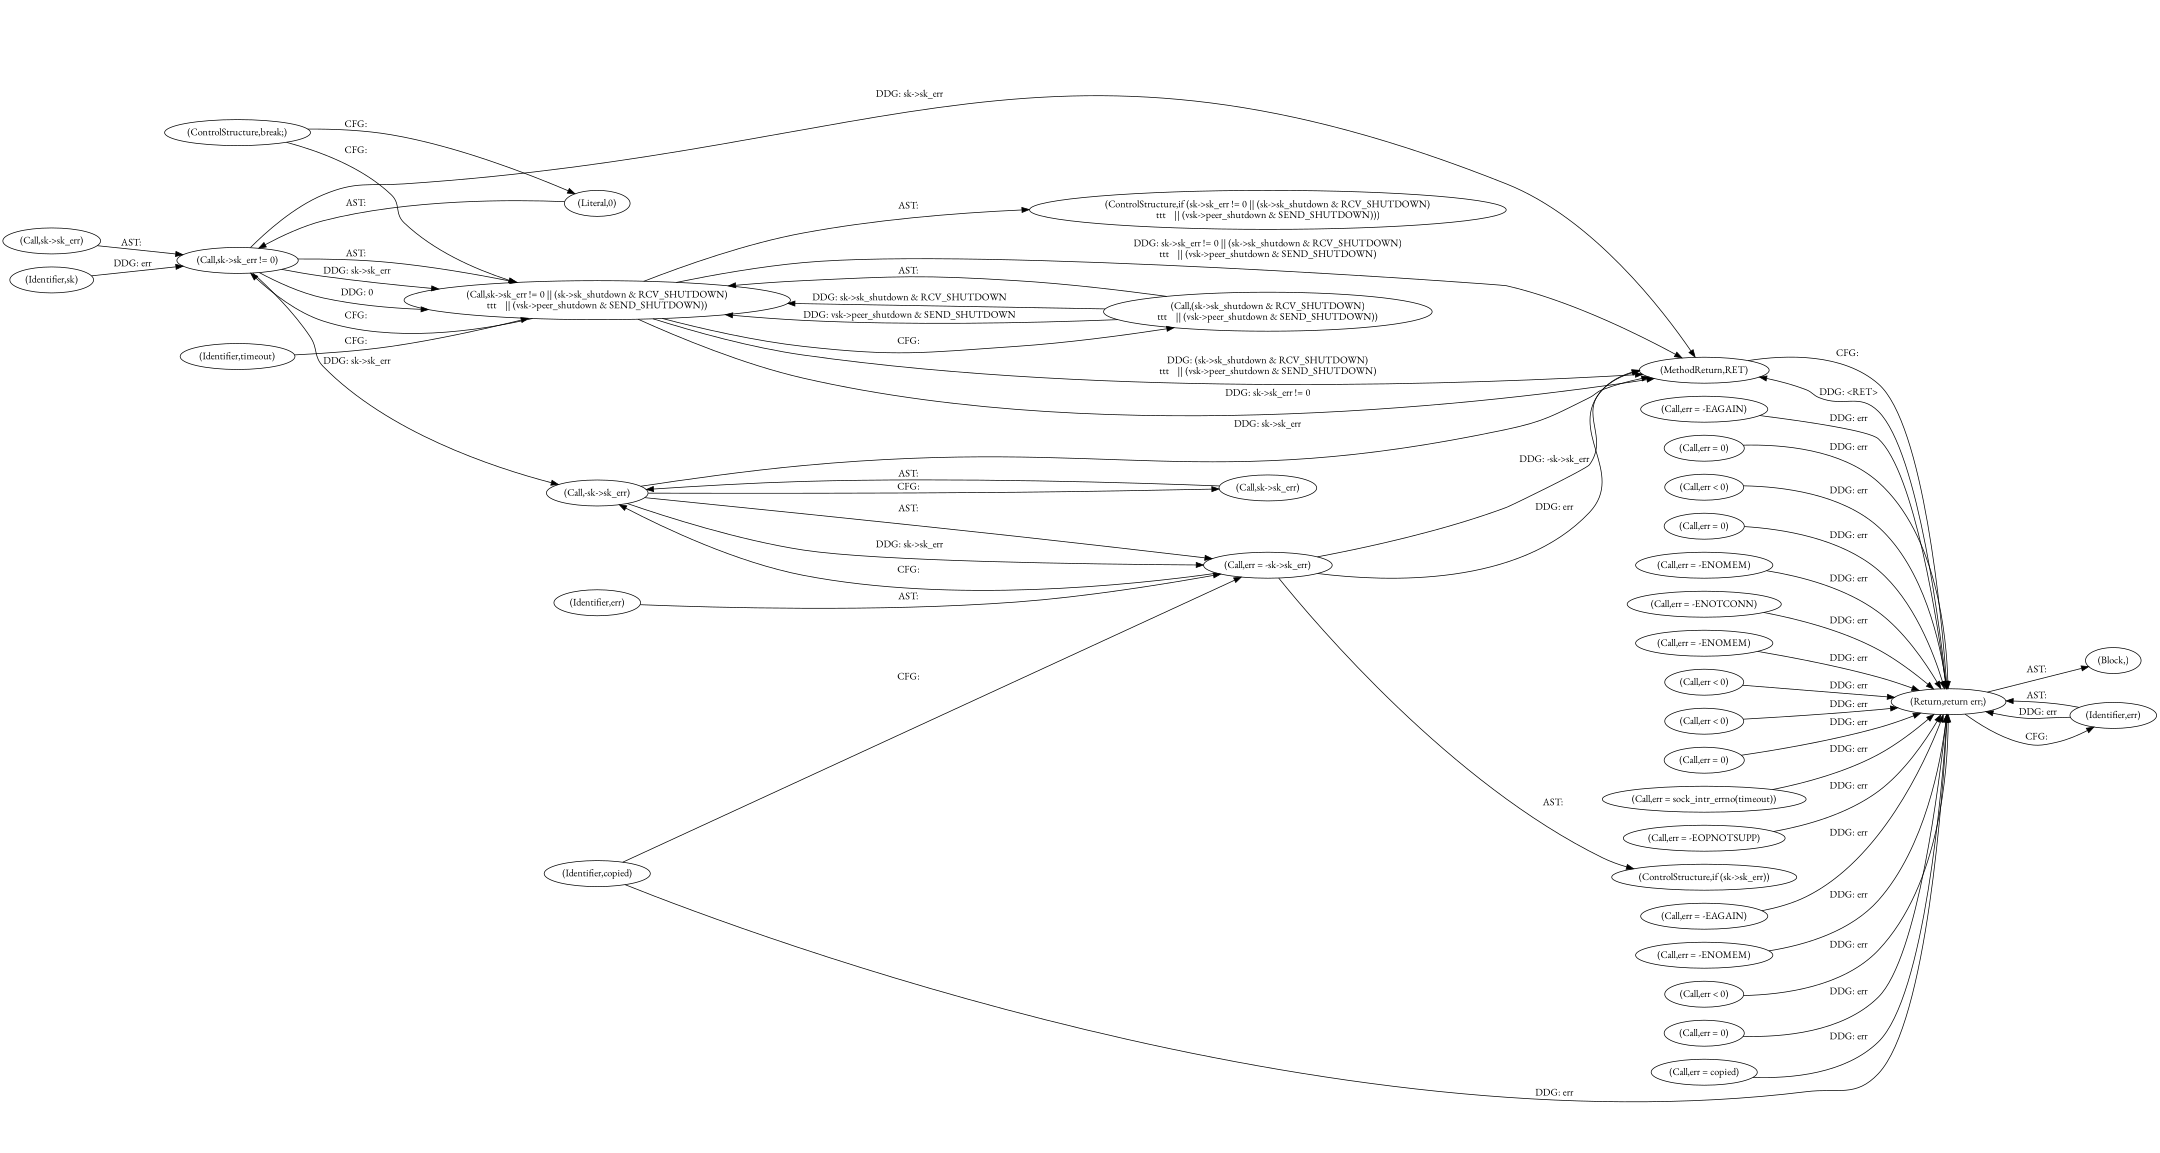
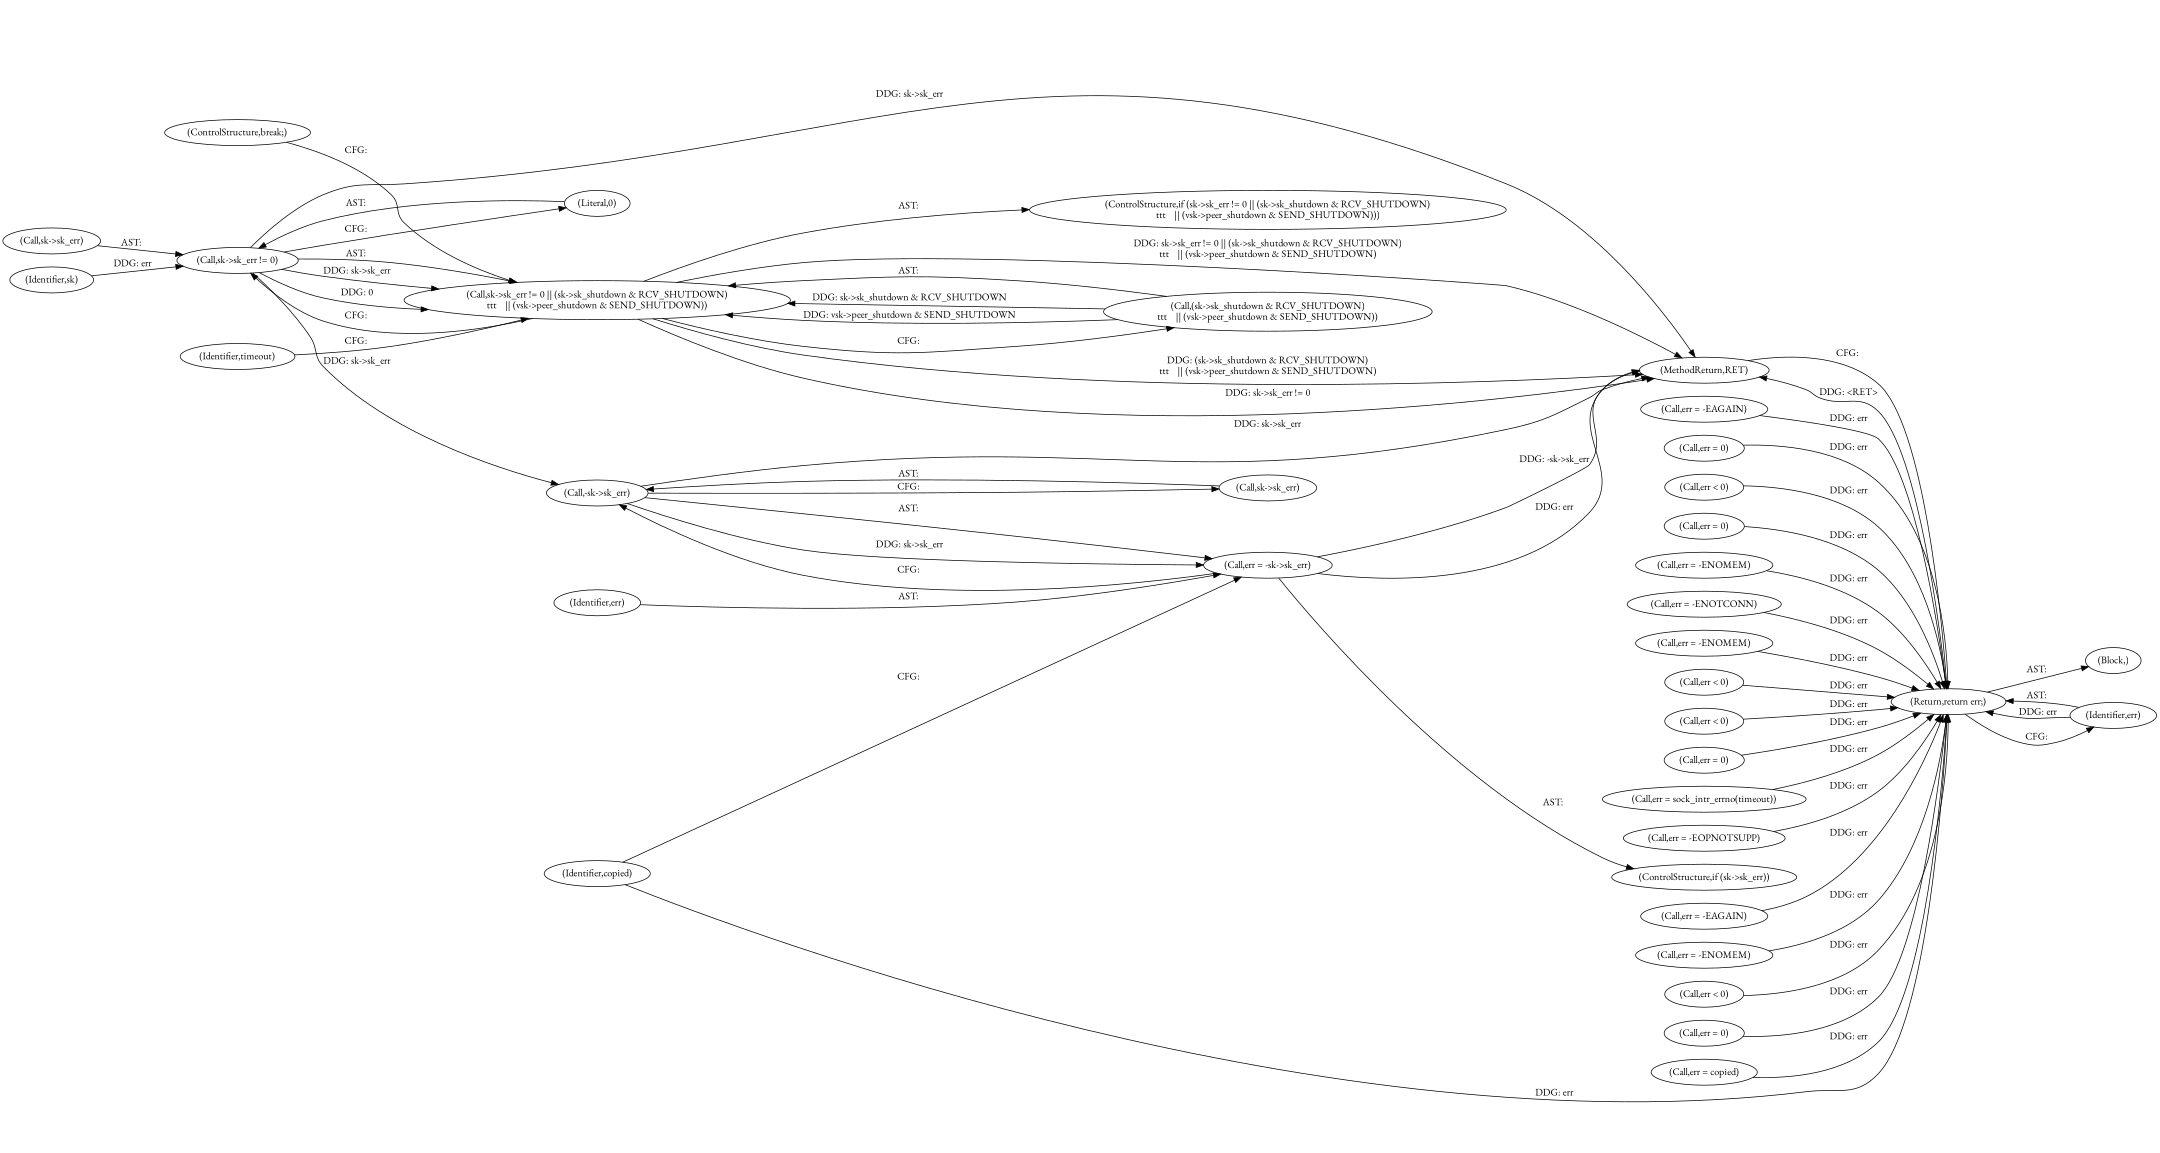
(441, 146) -> (421, 230)
